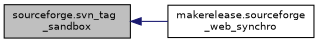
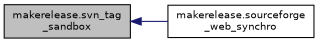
(67, 21) -> (67, 21)
